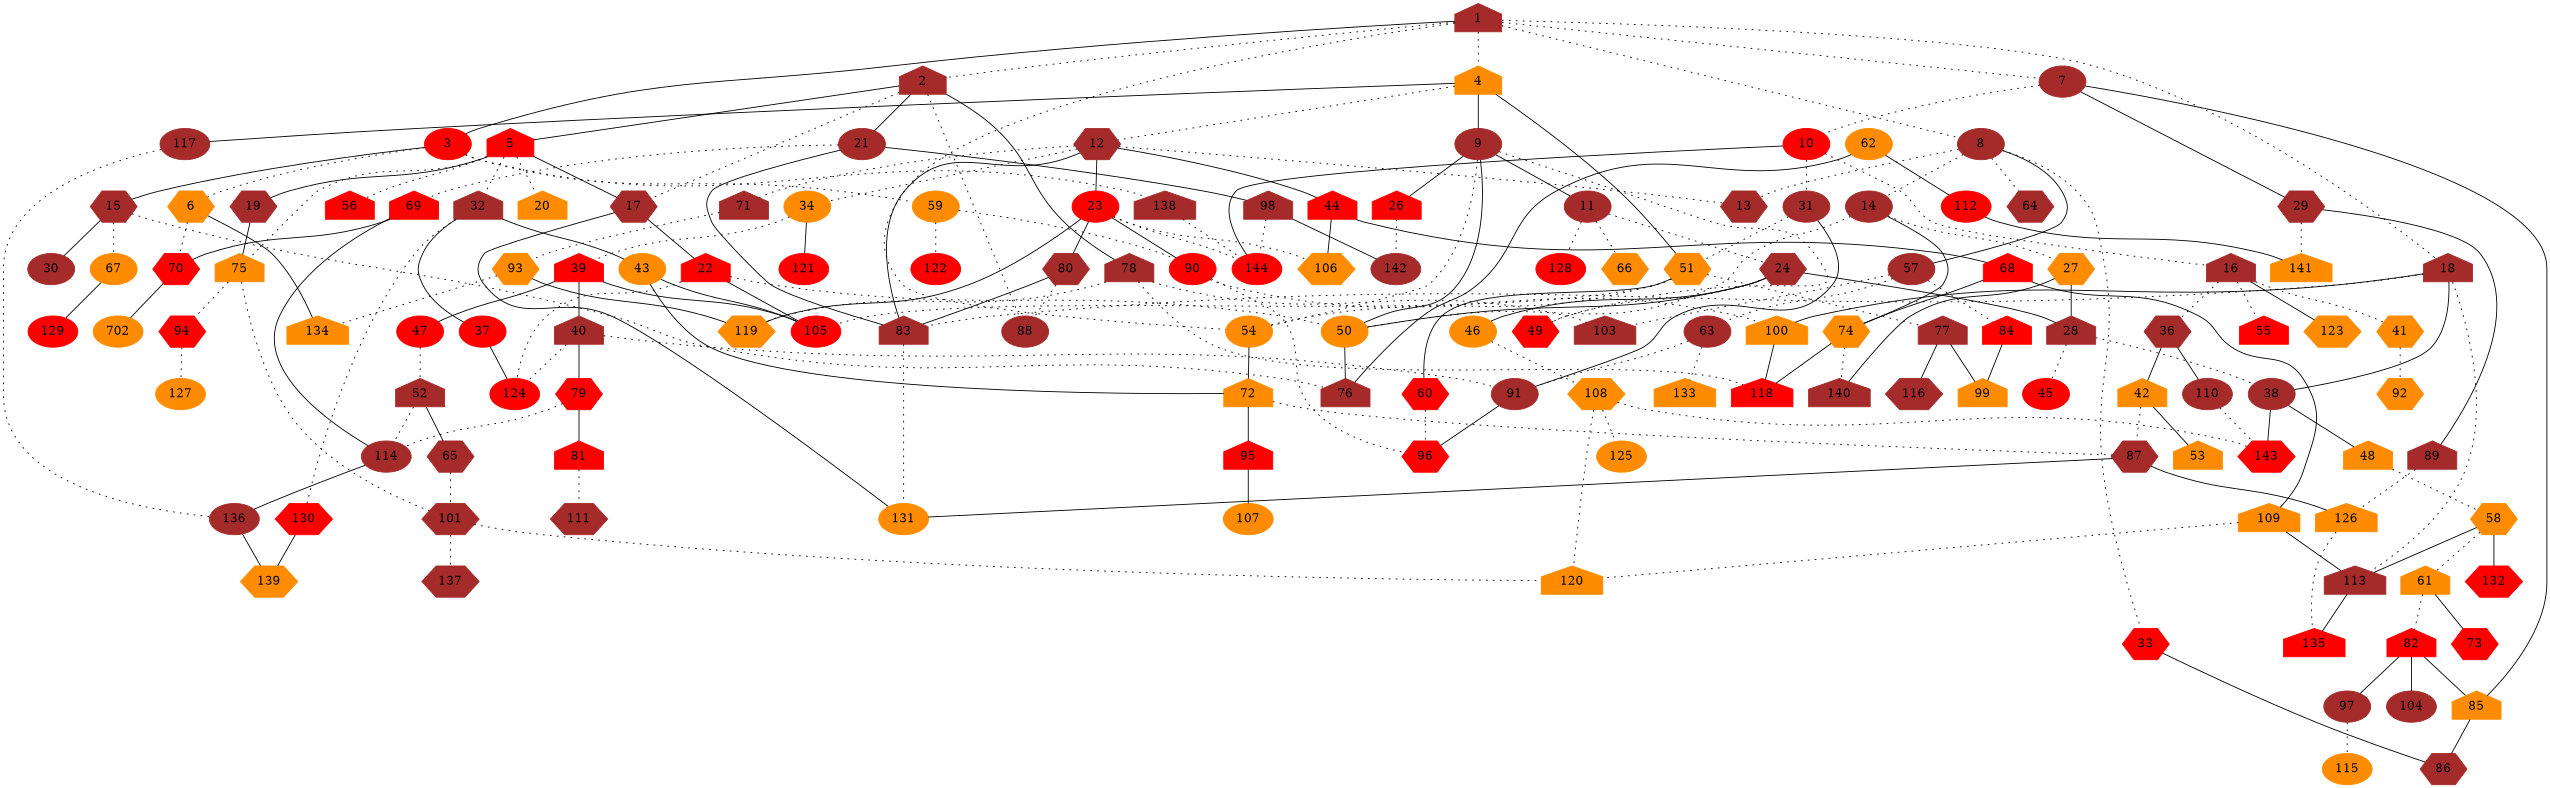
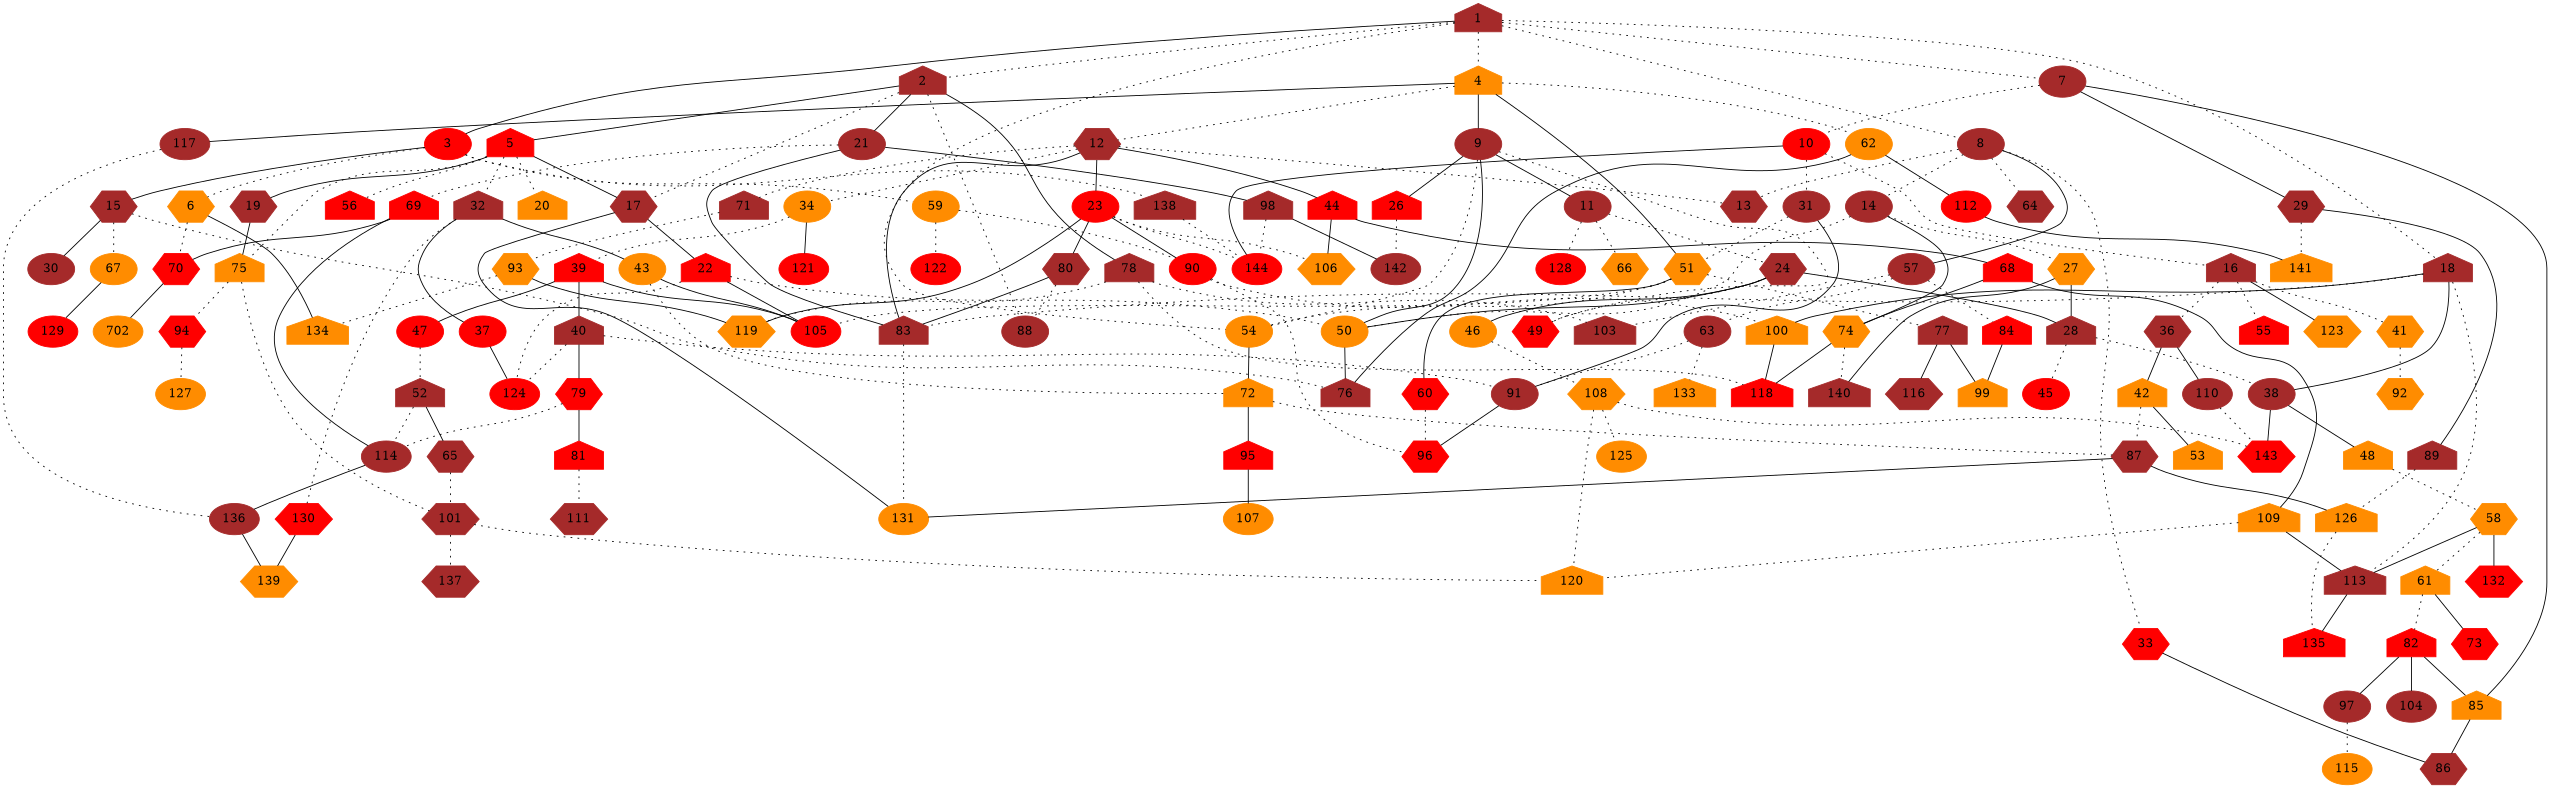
none -> (1678, 97)
(921, 385) -> (921, 385)
